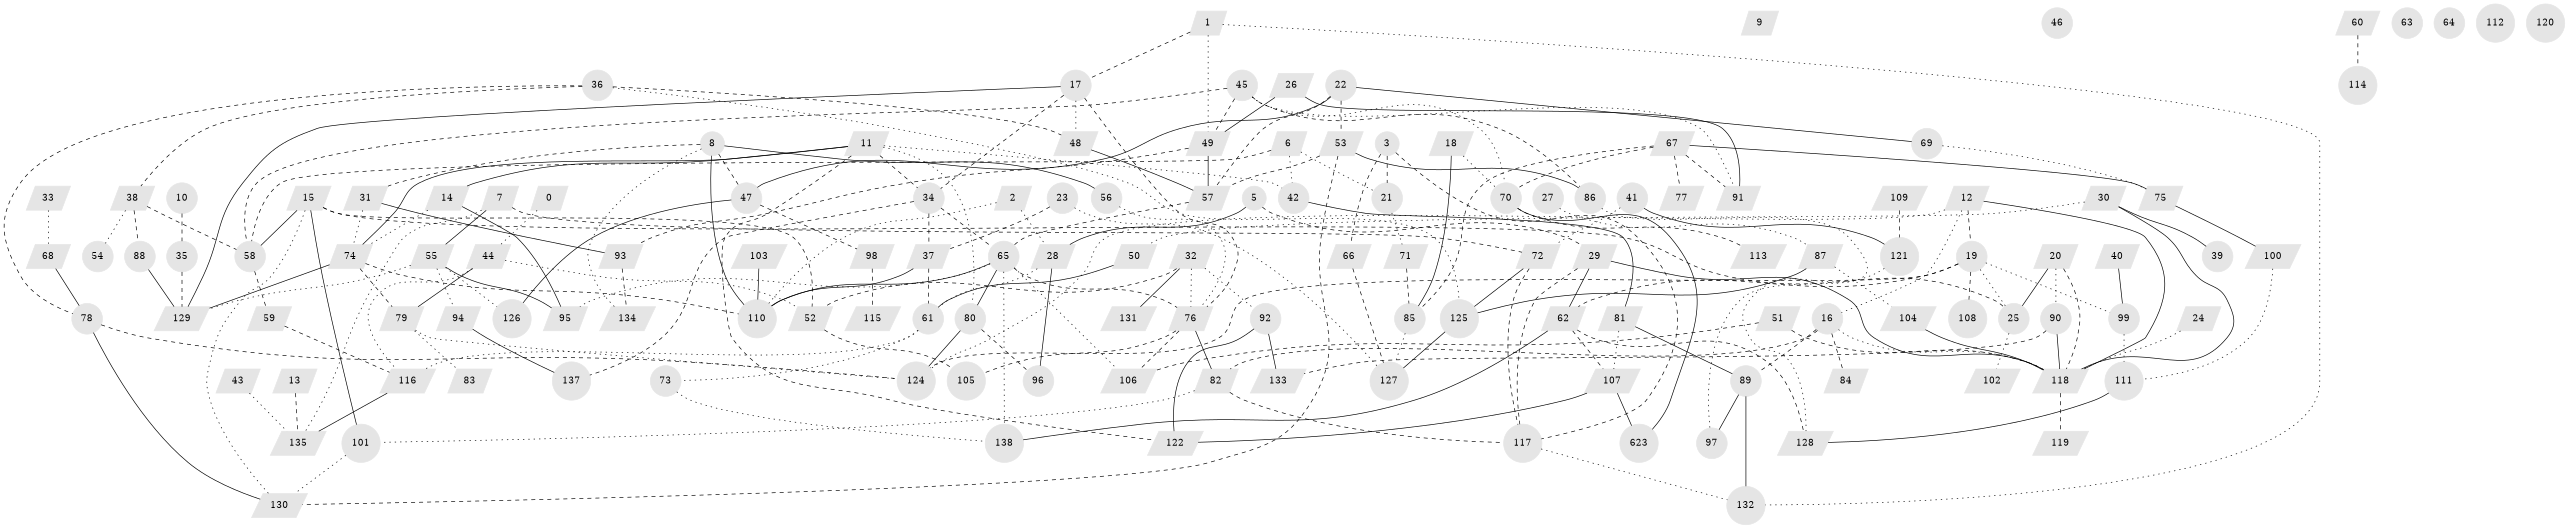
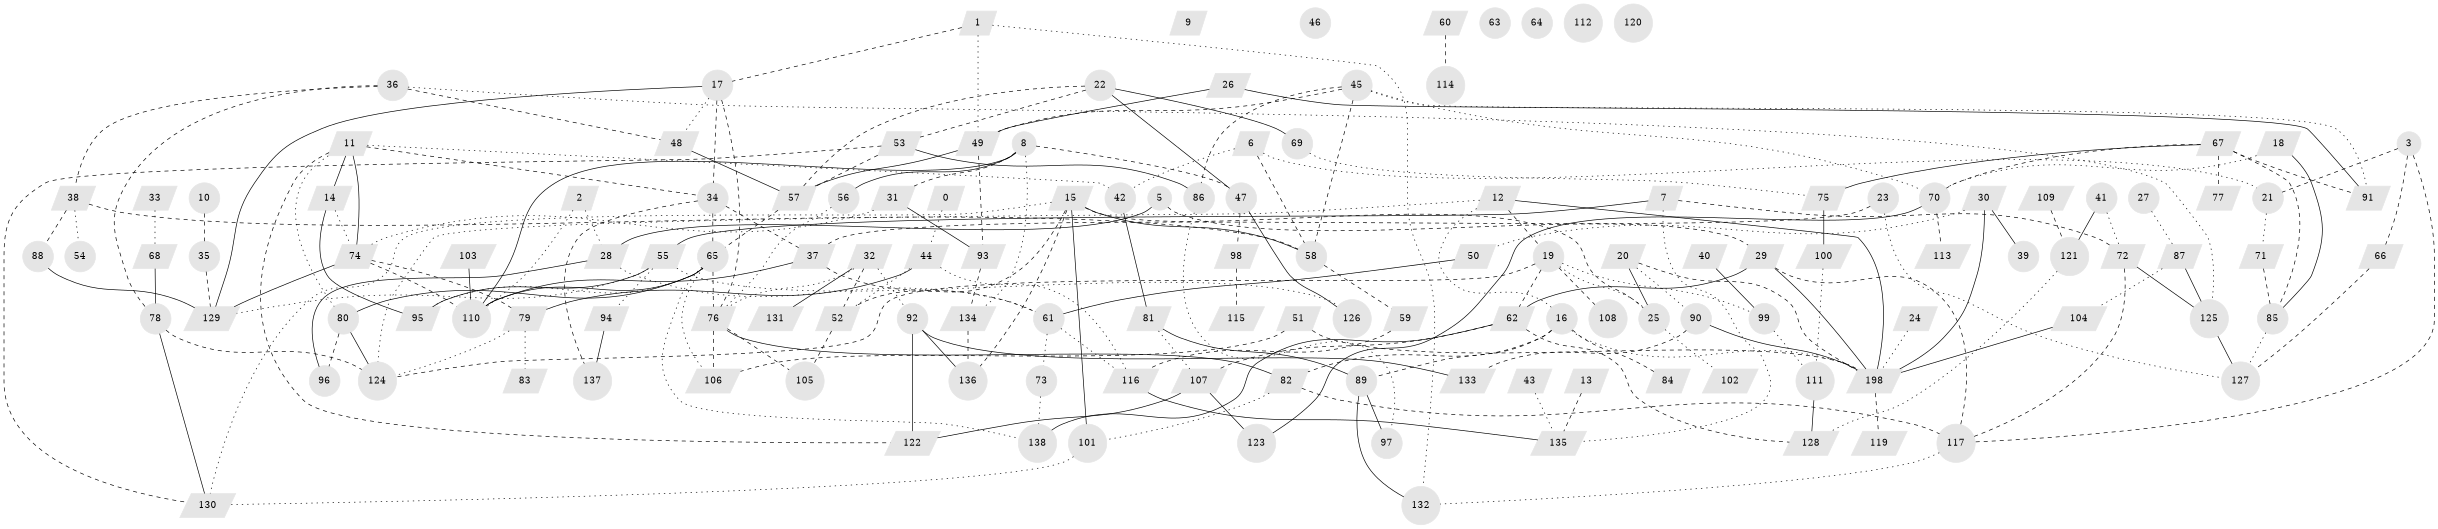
none -> (968, 381)
(2061, 381) -> (1875, 381)
(1639, 443) -> (1257, 443)
